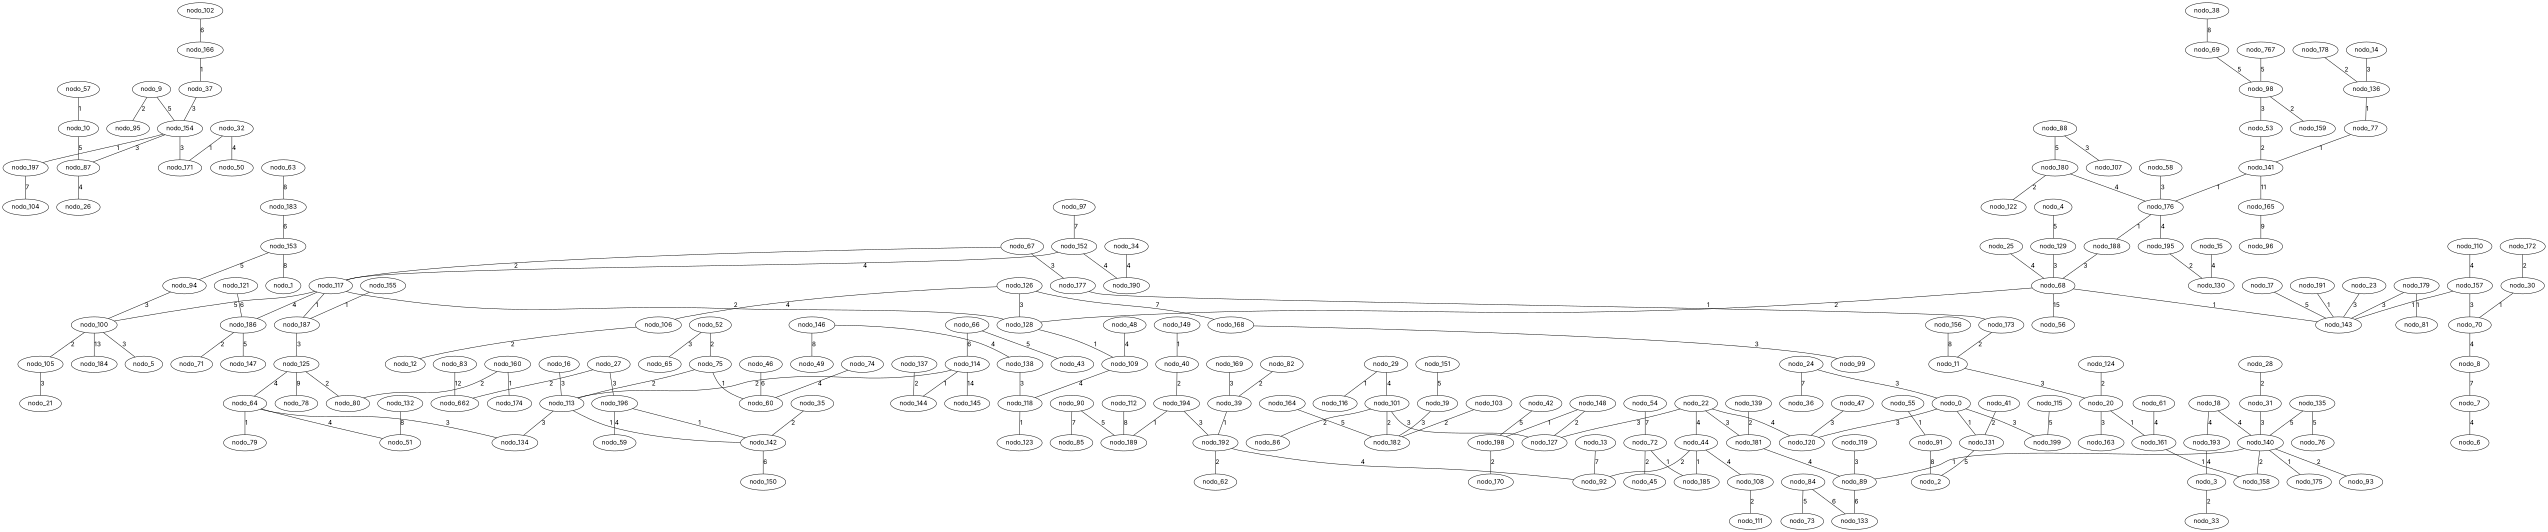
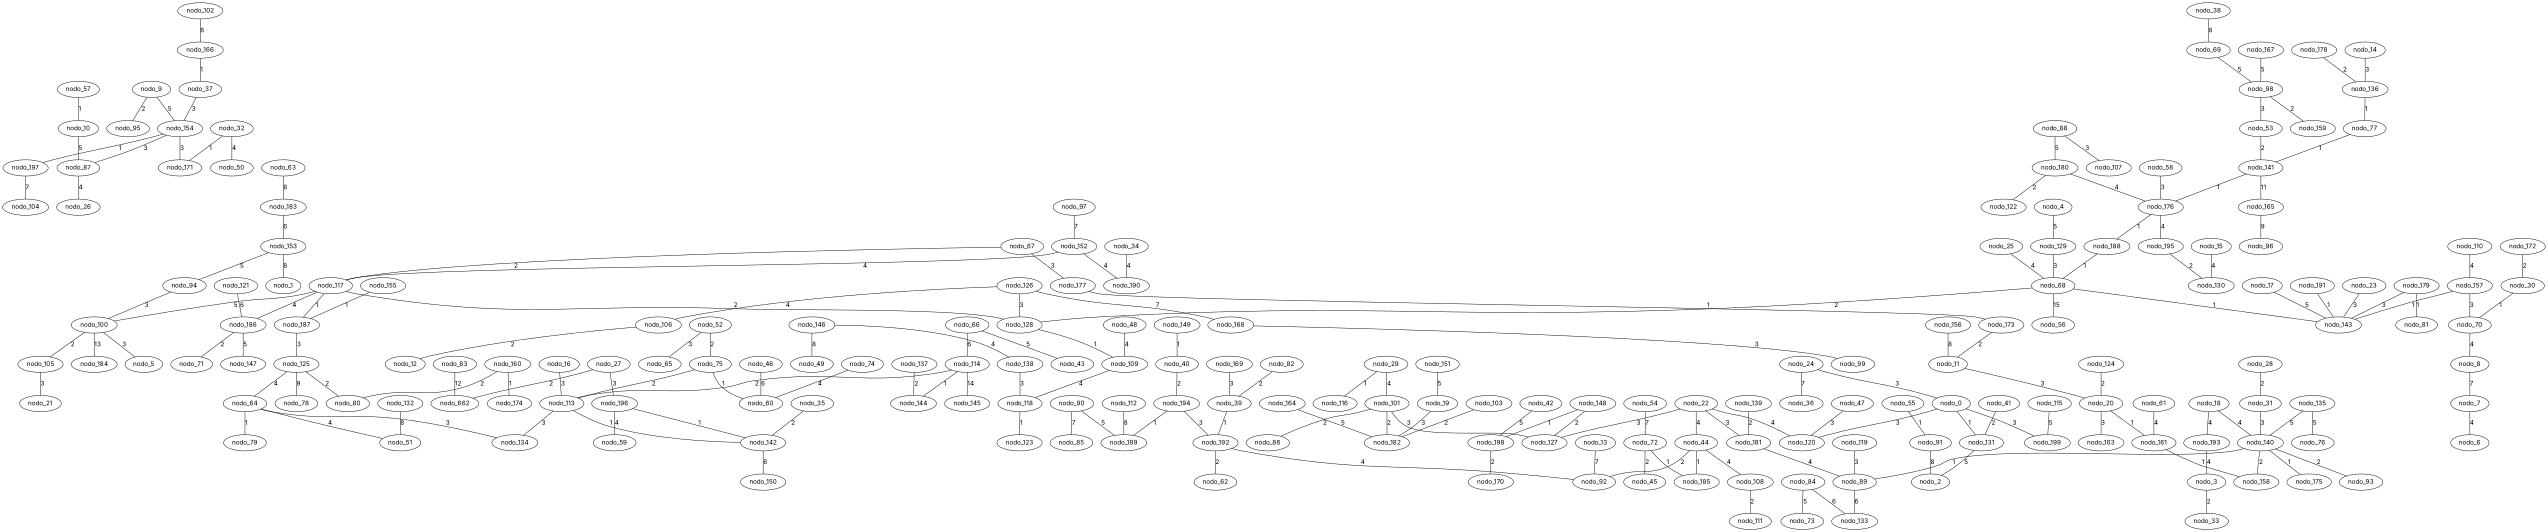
(2261, 50) -> (2261, 50)
(2086, 266) -> (2085, 266)
